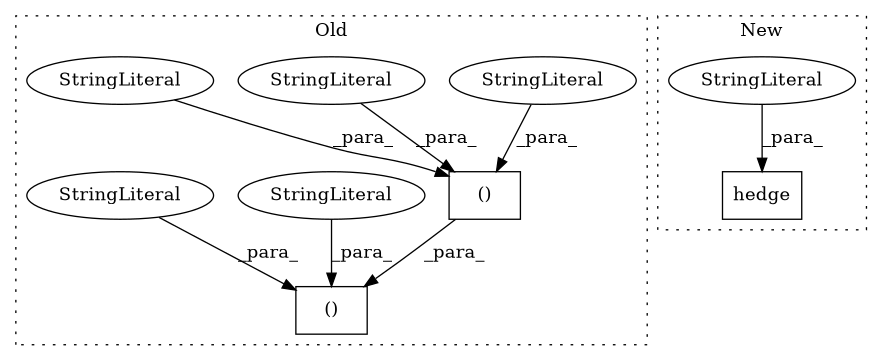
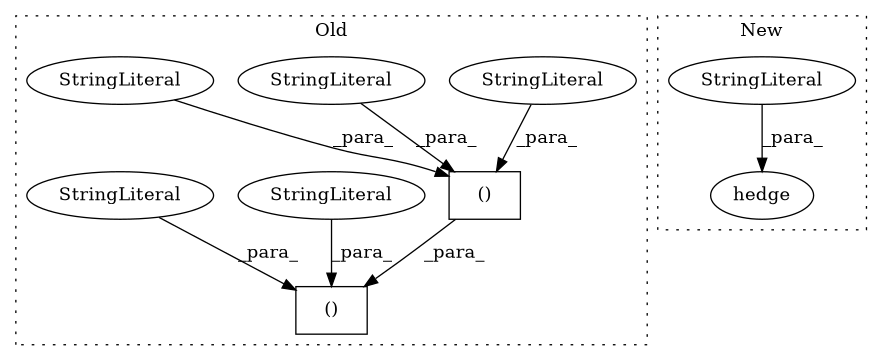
(762, 195) -> (762, 195)
